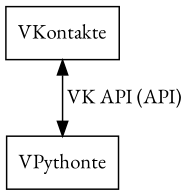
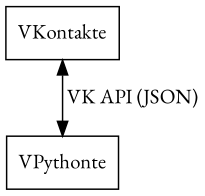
(123, 98) -> (131, 98)
